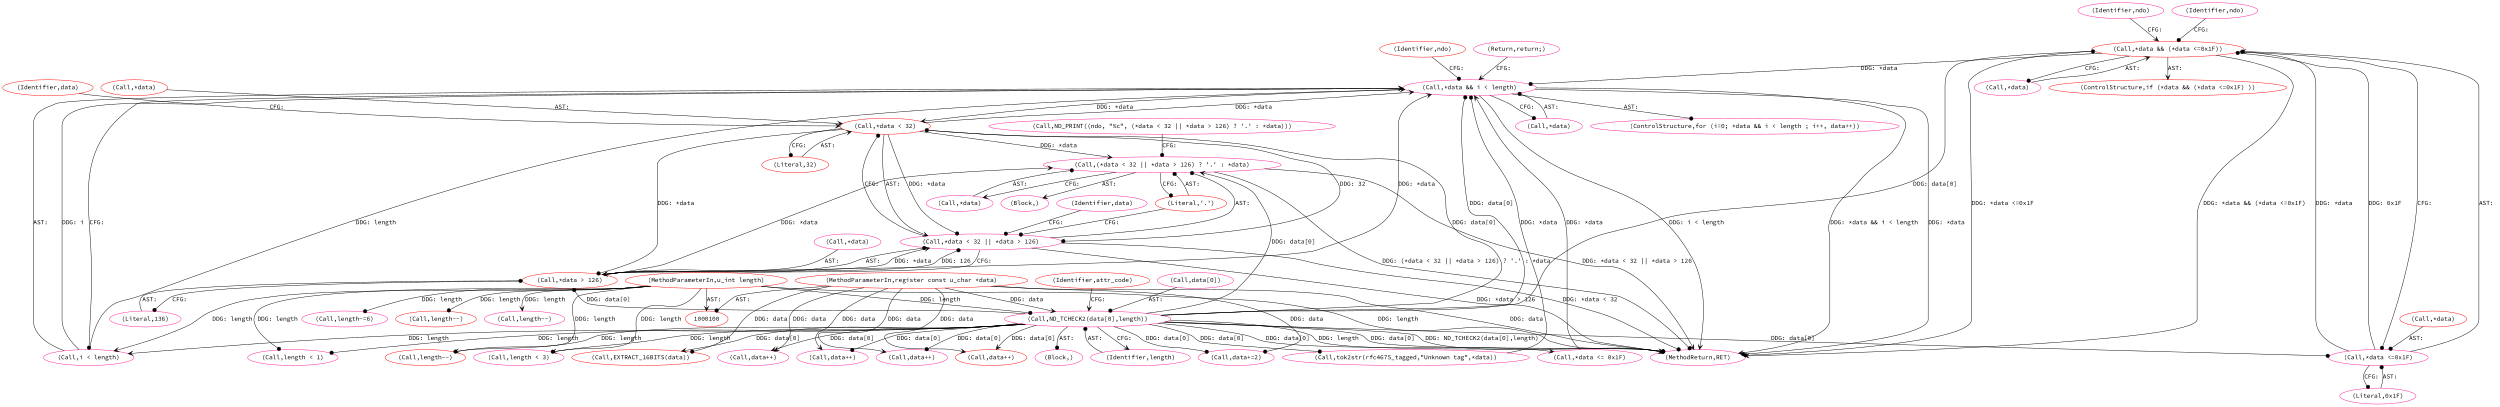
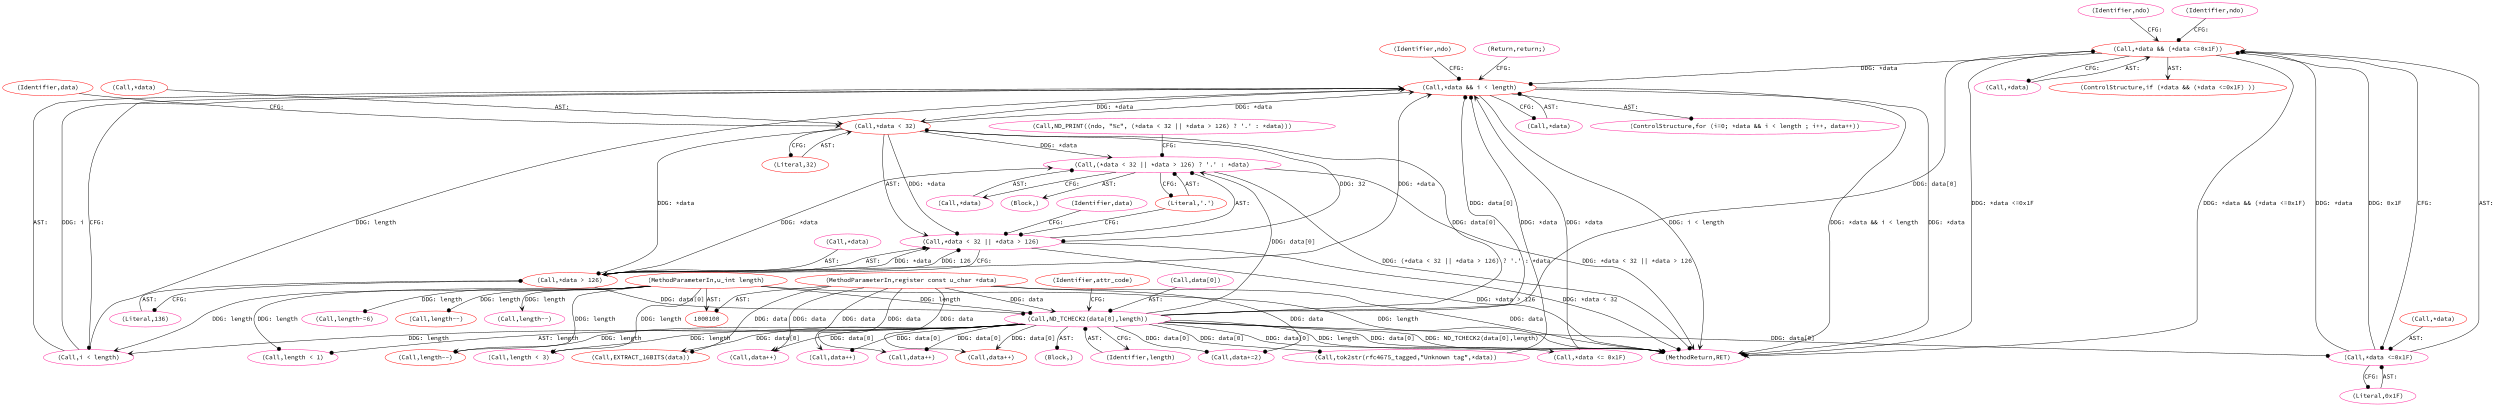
(1470, 88) -> (1470, 88)
(870, 200) -> none
(809, 310) -> (807, 309)
(558, 338) -> (558, 338)
